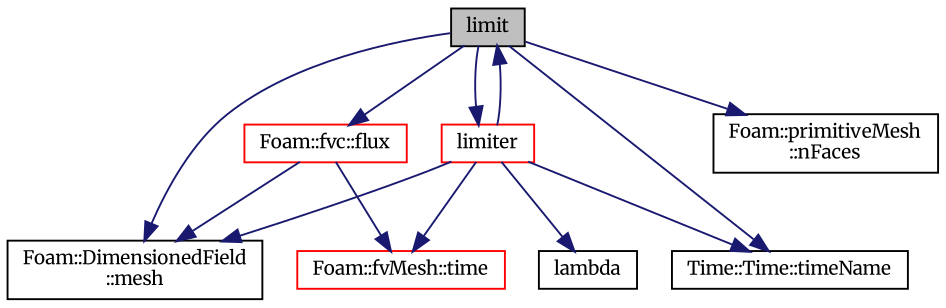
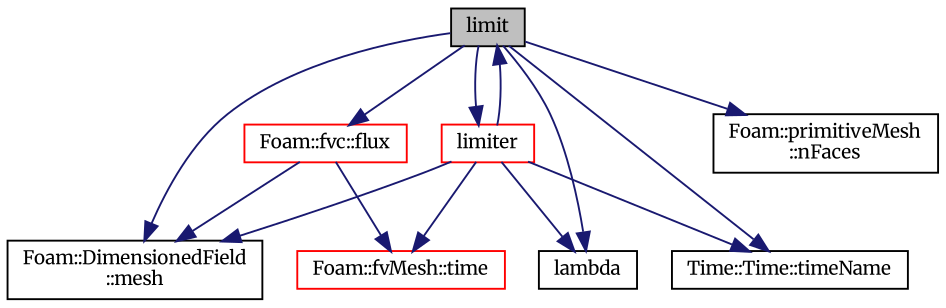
none -> (558, 132)
